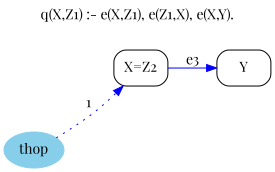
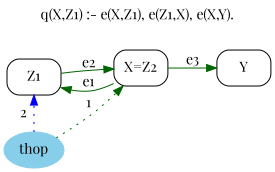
(187, 68) -> (187, 68)
none -> (34, 77)
(87, 117) -> (87, 117)
